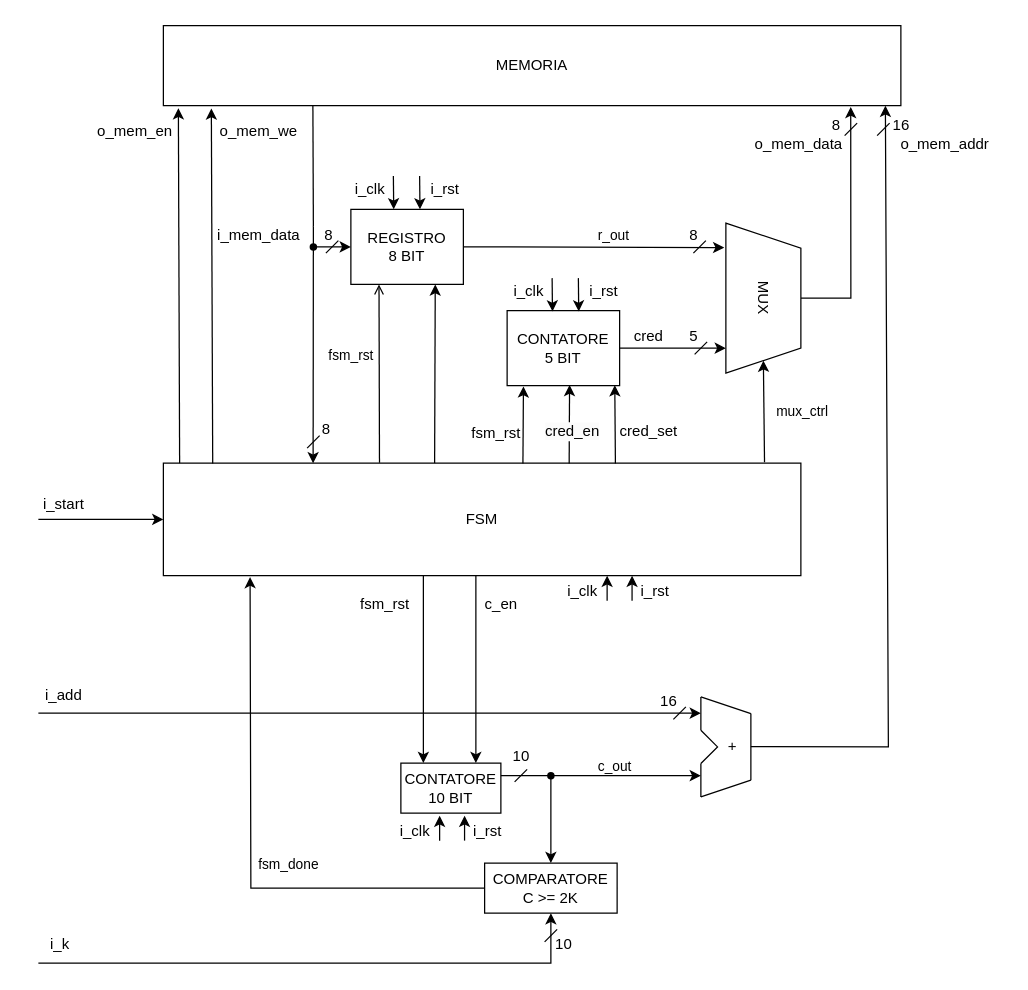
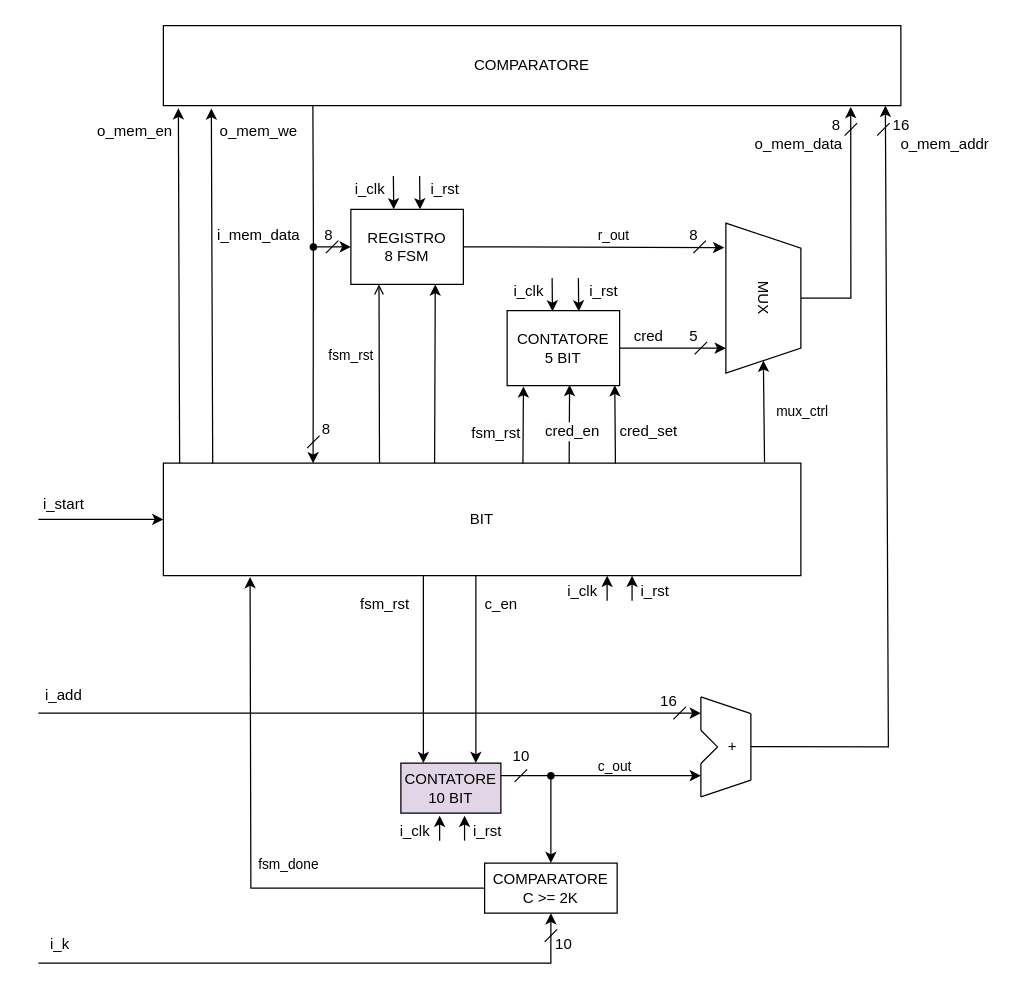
(532, 66) -> (532, 66)
(407, 247) -> (407, 247)
(482, 519) -> (482, 519)
(451, 788) -> (451, 788)
